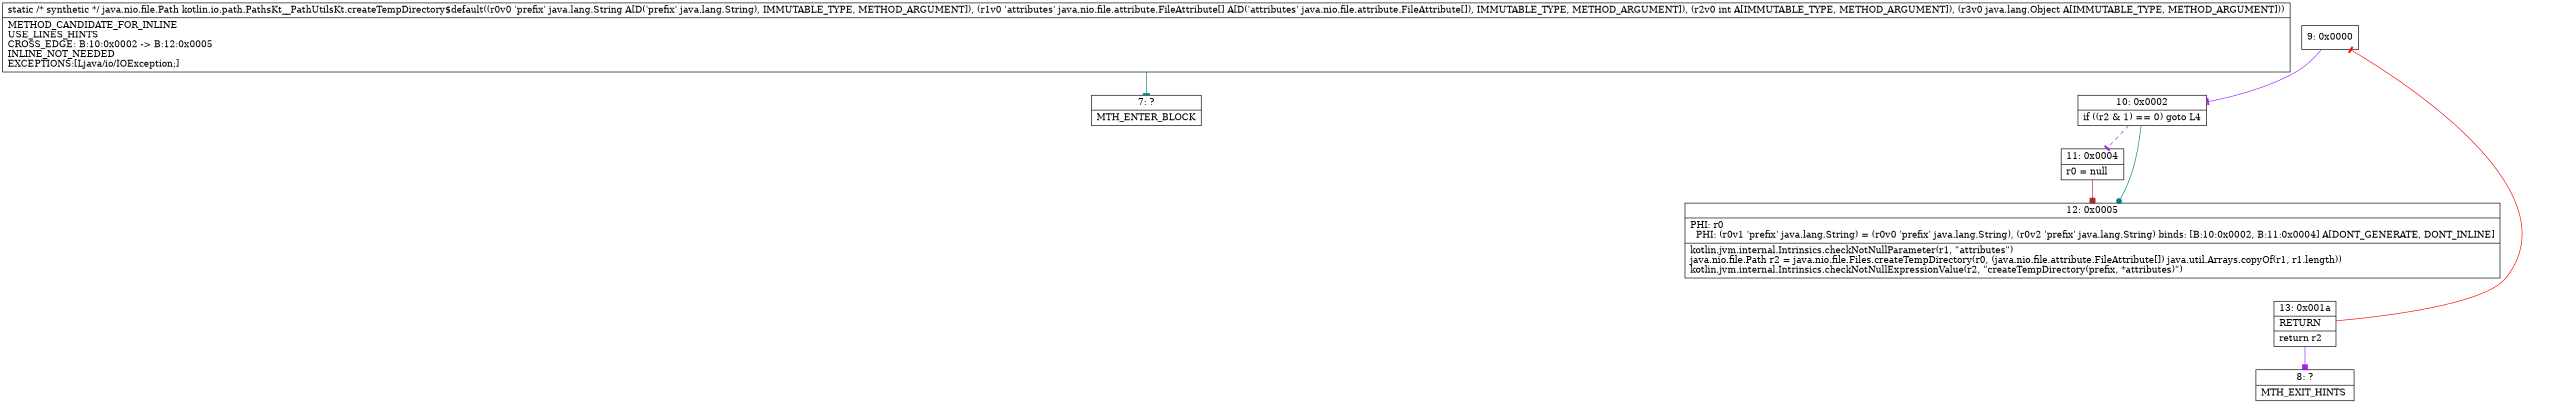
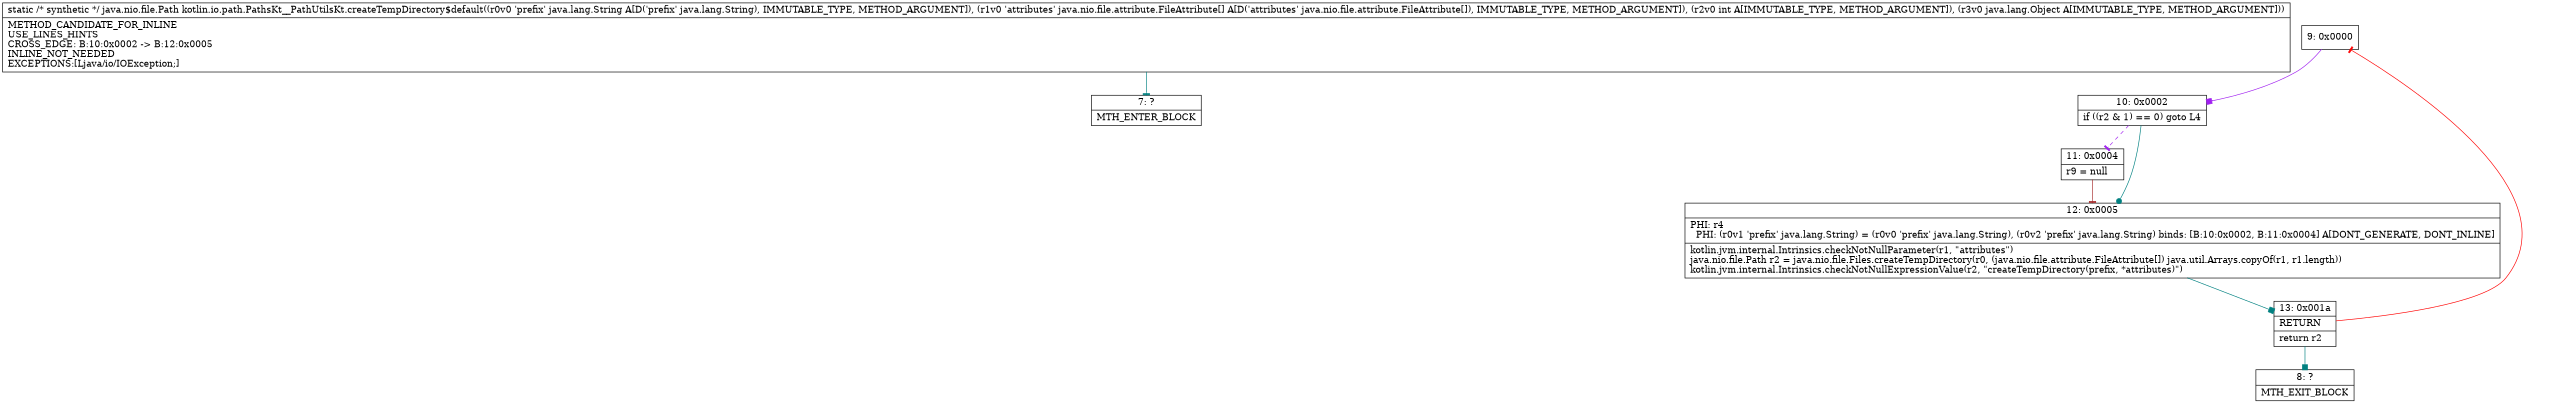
(2270, 84) -> (2270, 84)
(2087, 172) -> (2087, 172)
(2092, 190) -> (2092, 190)
(1709, 225) -> (1709, 225)
none -> (2228, 293)
(2305, 355) -> (2305, 355)
(2304, 393) -> (2305, 393)
